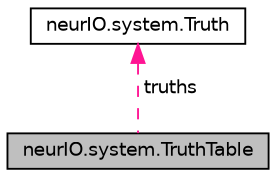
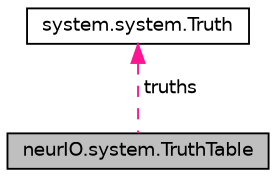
(138, 26) -> (138, 26)
